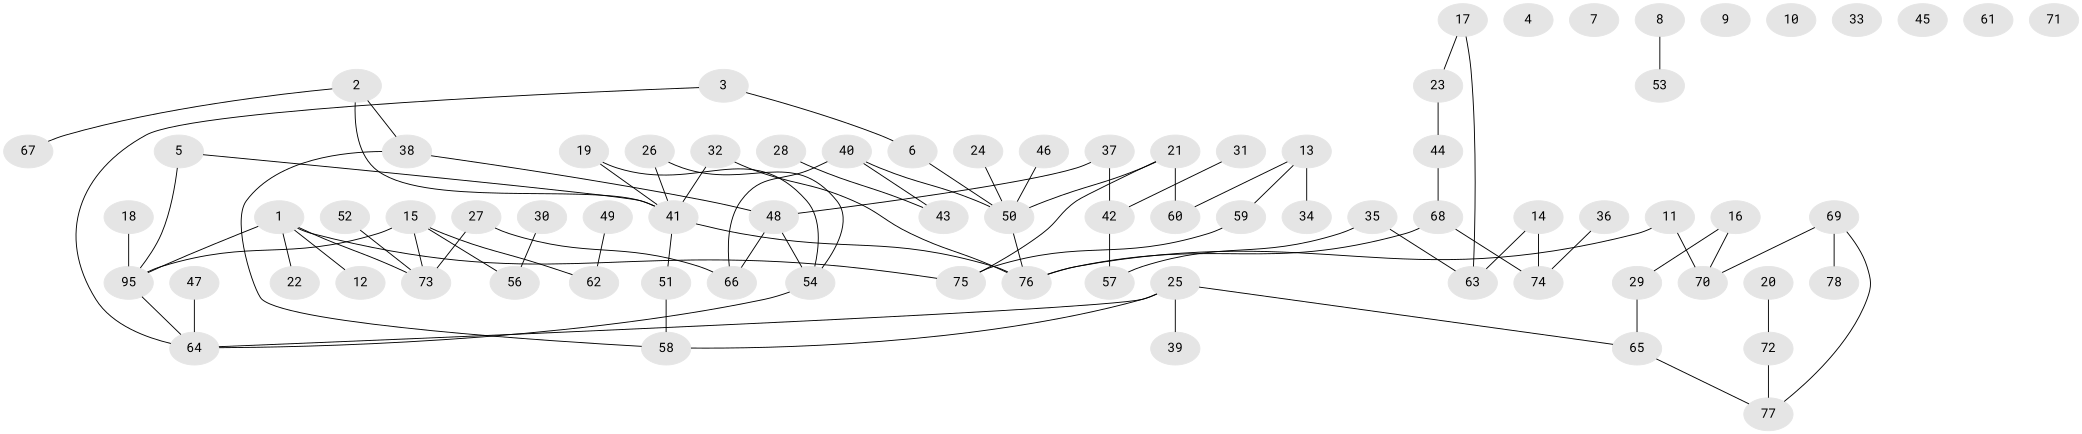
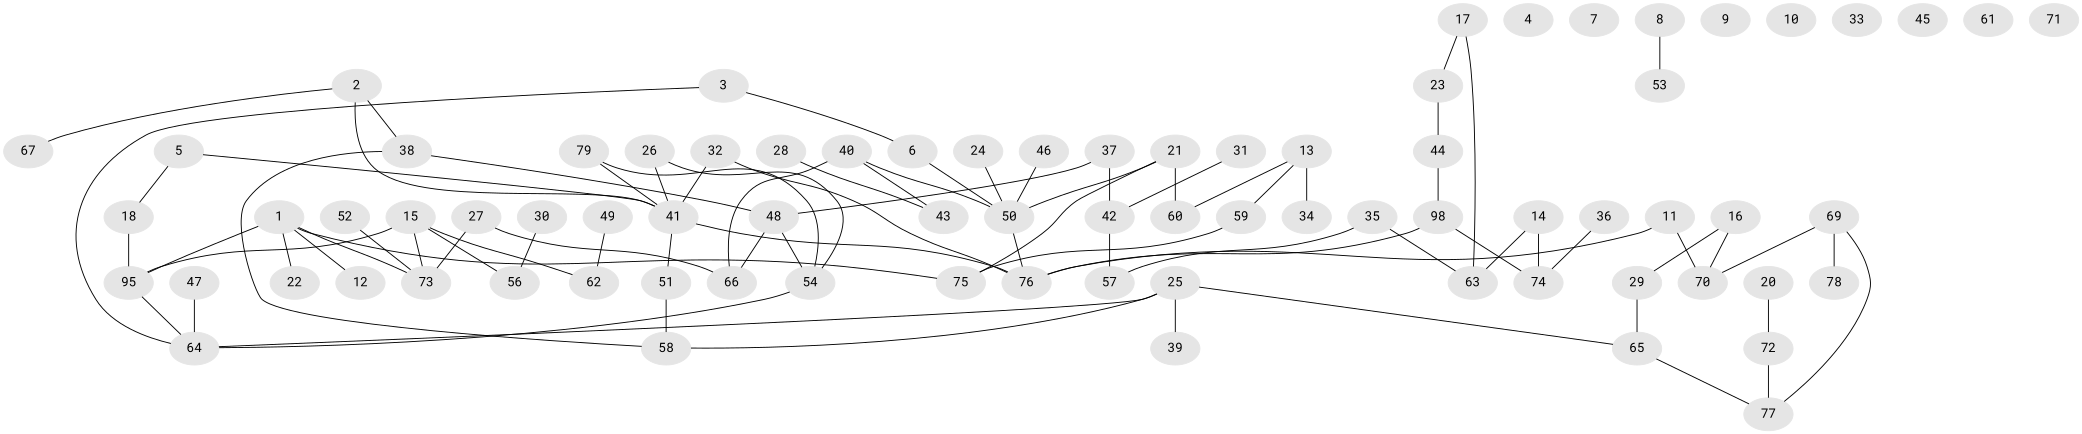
(584, 151) -> (584, 151)
(1438, 217) -> (1438, 217)
(166, 221) -> (154, 184)
